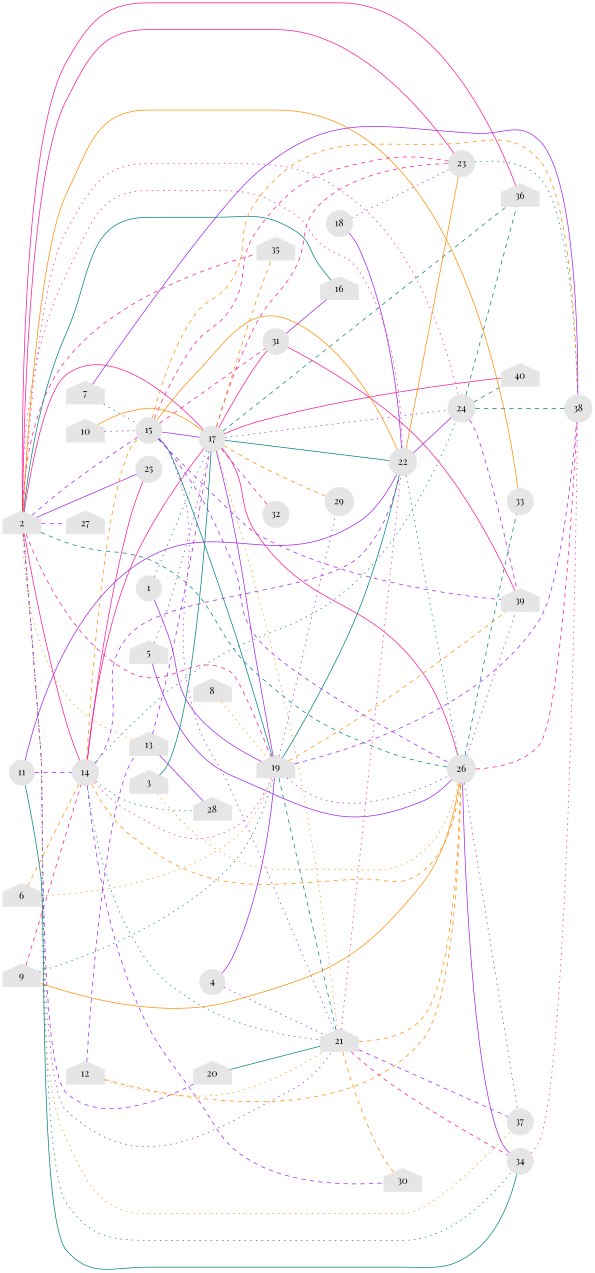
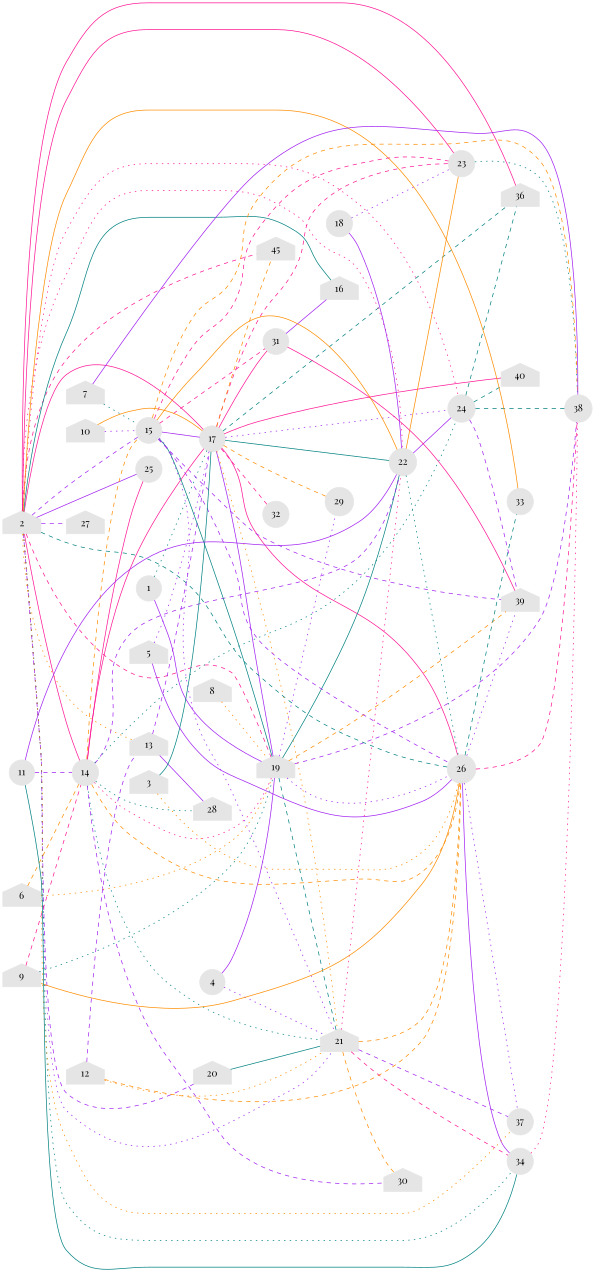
(276, 250) -> (276, 250)
